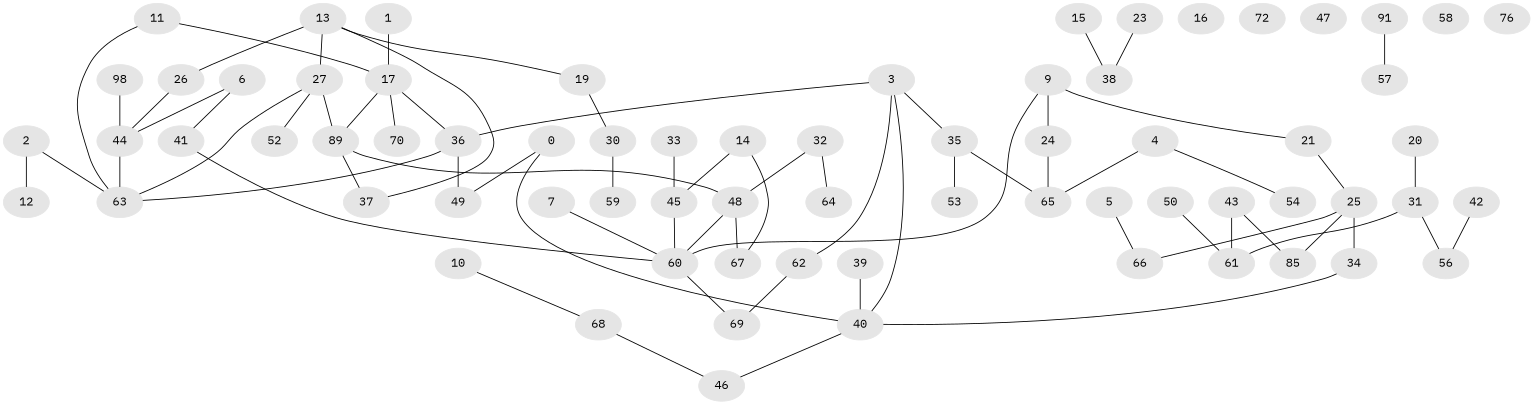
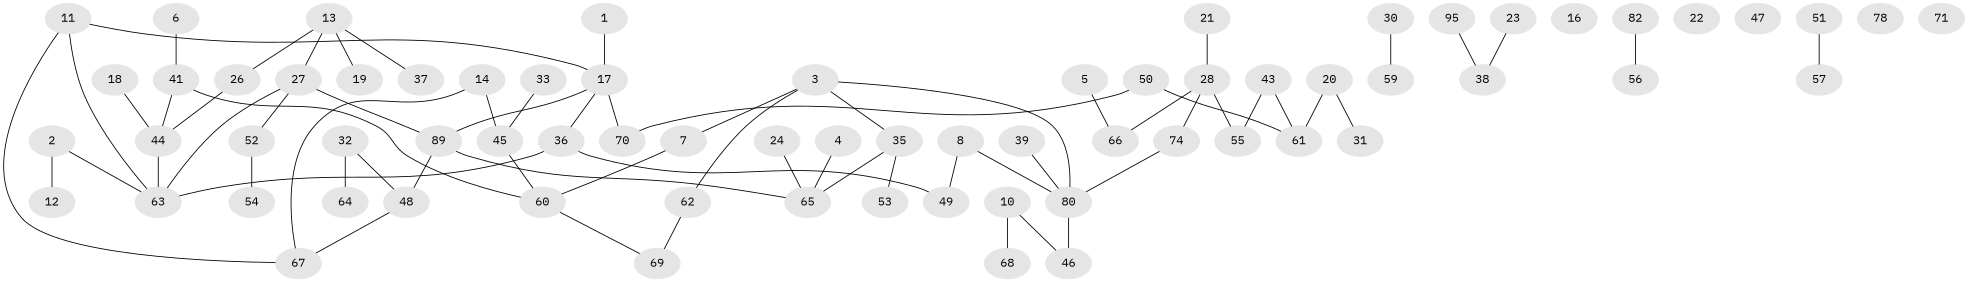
(1079, 19) -> (1452, 19)
(1262, 19) -> (1697, 19)
(1385, 19) -> (1819, 19)
(1446, 19) -> (1880, 19)
(1507, 19) -> (1942, 19)
(120, 80) -> (115, 80)
(1048, 80) -> none
(673, 103) -> (738, 116)
(596, 108) -> none
(181, 110) -> (167, 111)
none -> (884, 110)
(552, 141) -> (961, 141)
(350, 169) -> (620, 179)
(1225, 171) -> (252, 172)
(1354, 202) -> (1207, 80)
(1476, 202) -> (1636, 19)
(1335, 231) -> (1314, 111)
none -> (47, 233)
(705, 233) -> none
(1431, 233) -> none
(1293, 264) -> (1238, 141)
(1354, 264) -> (1177, 141)
(860, 325) -> (1069, 202)
(660, 355) -> (1038, 233)
